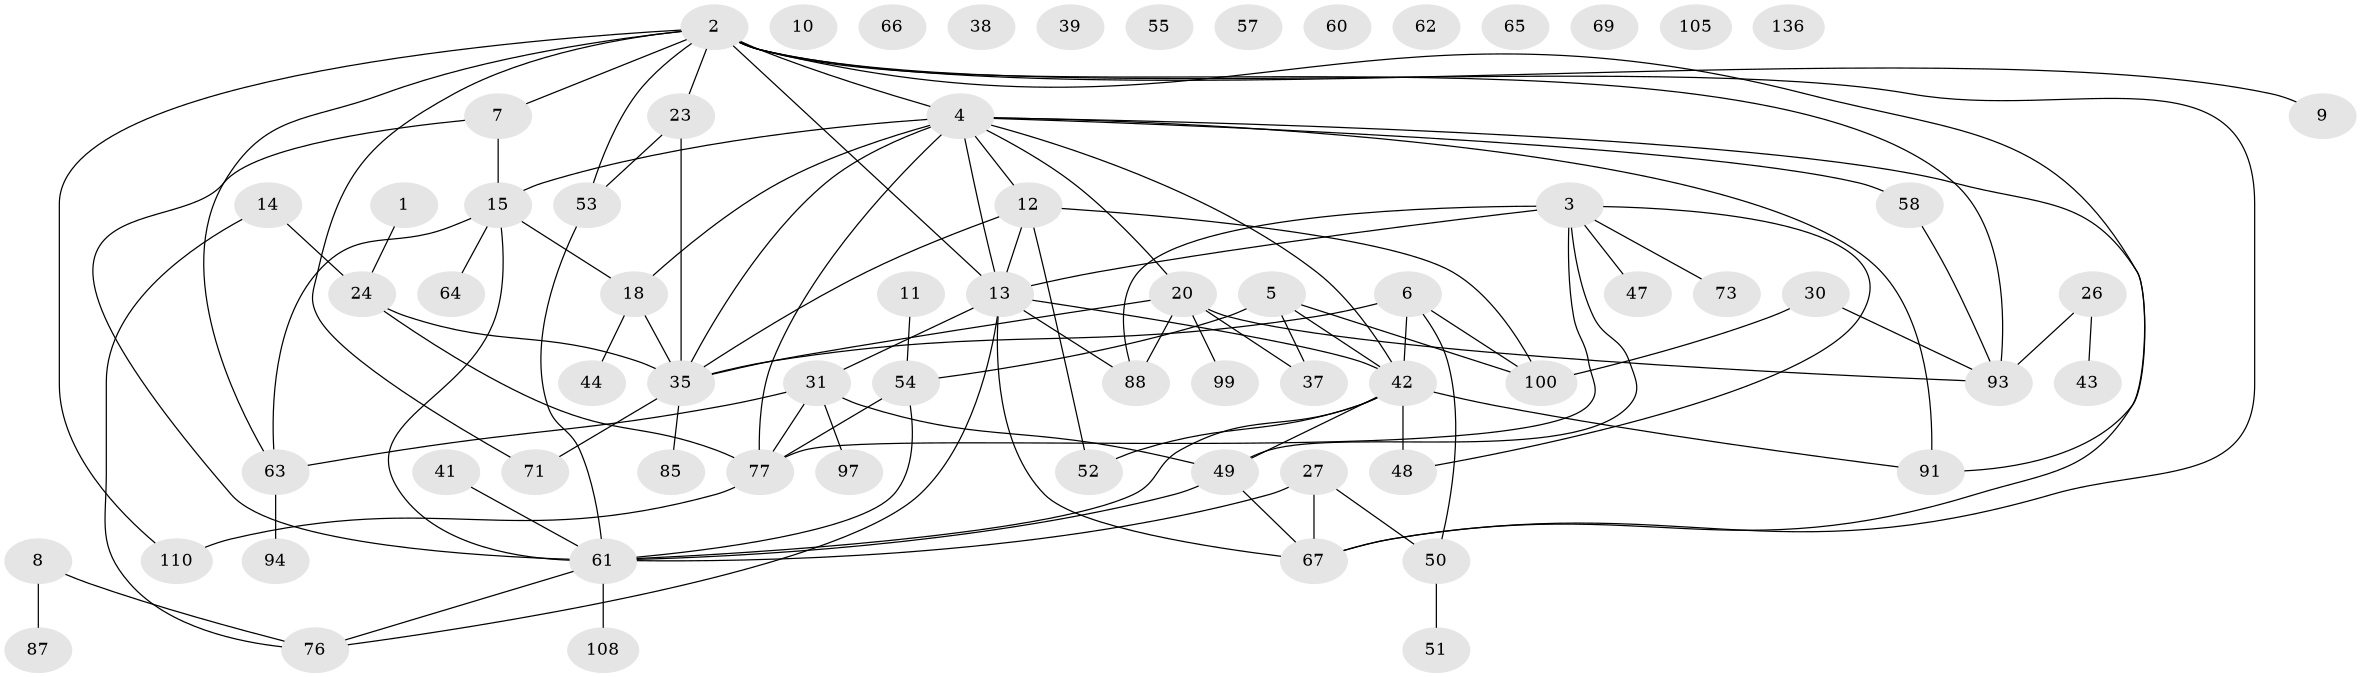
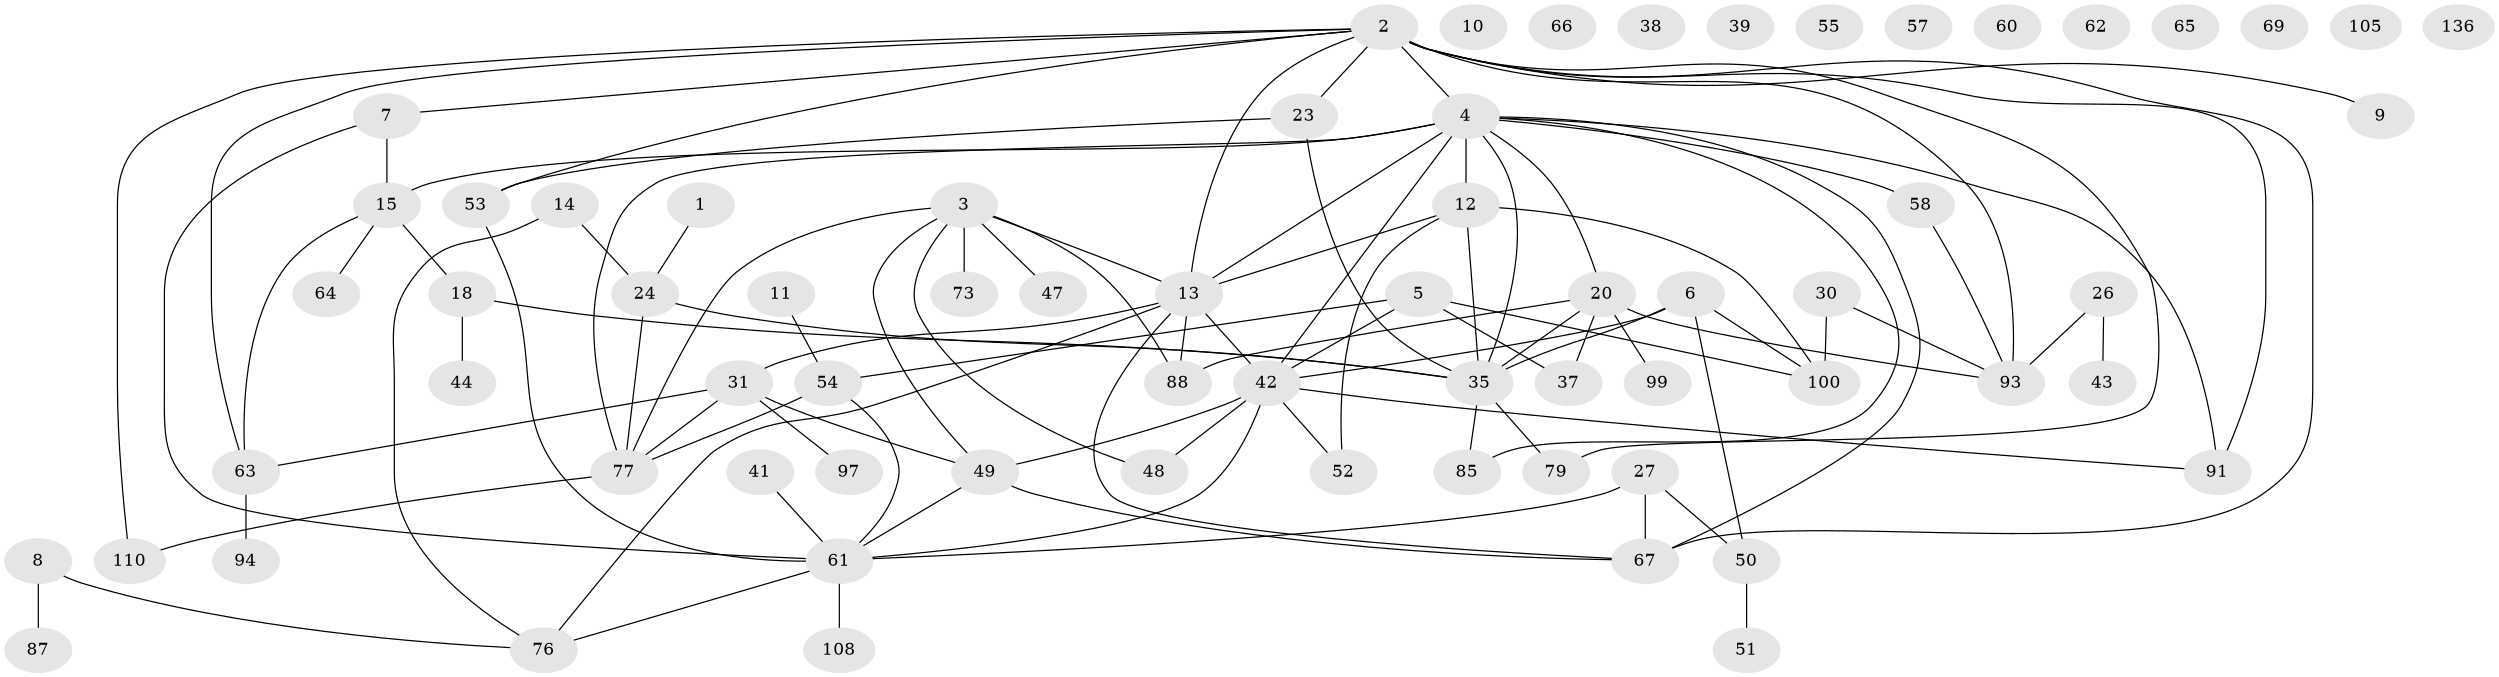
(781, 182) -> (1889, 303)
(396, 437) -> none
(535, 472) -> (1556, 472)
